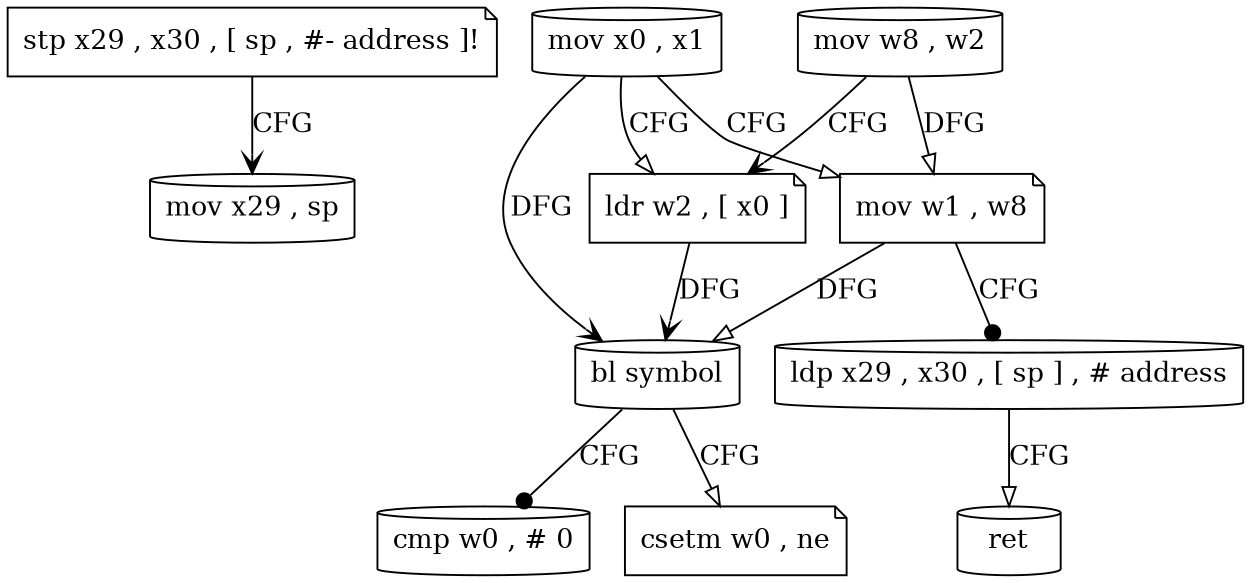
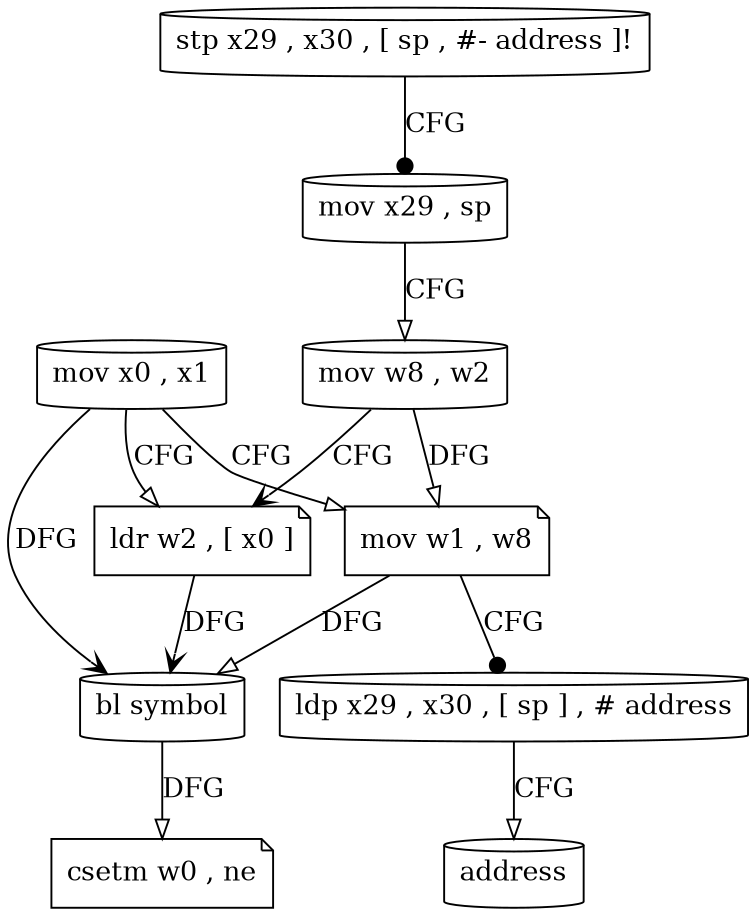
(252, 42) -> (405, 42)
(252, 116) -> (405, 117)
none -> (405, 282)
(730, 458) -> (194, 790)
(484, 541) -> none
(1009, 541) -> (514, 873)
